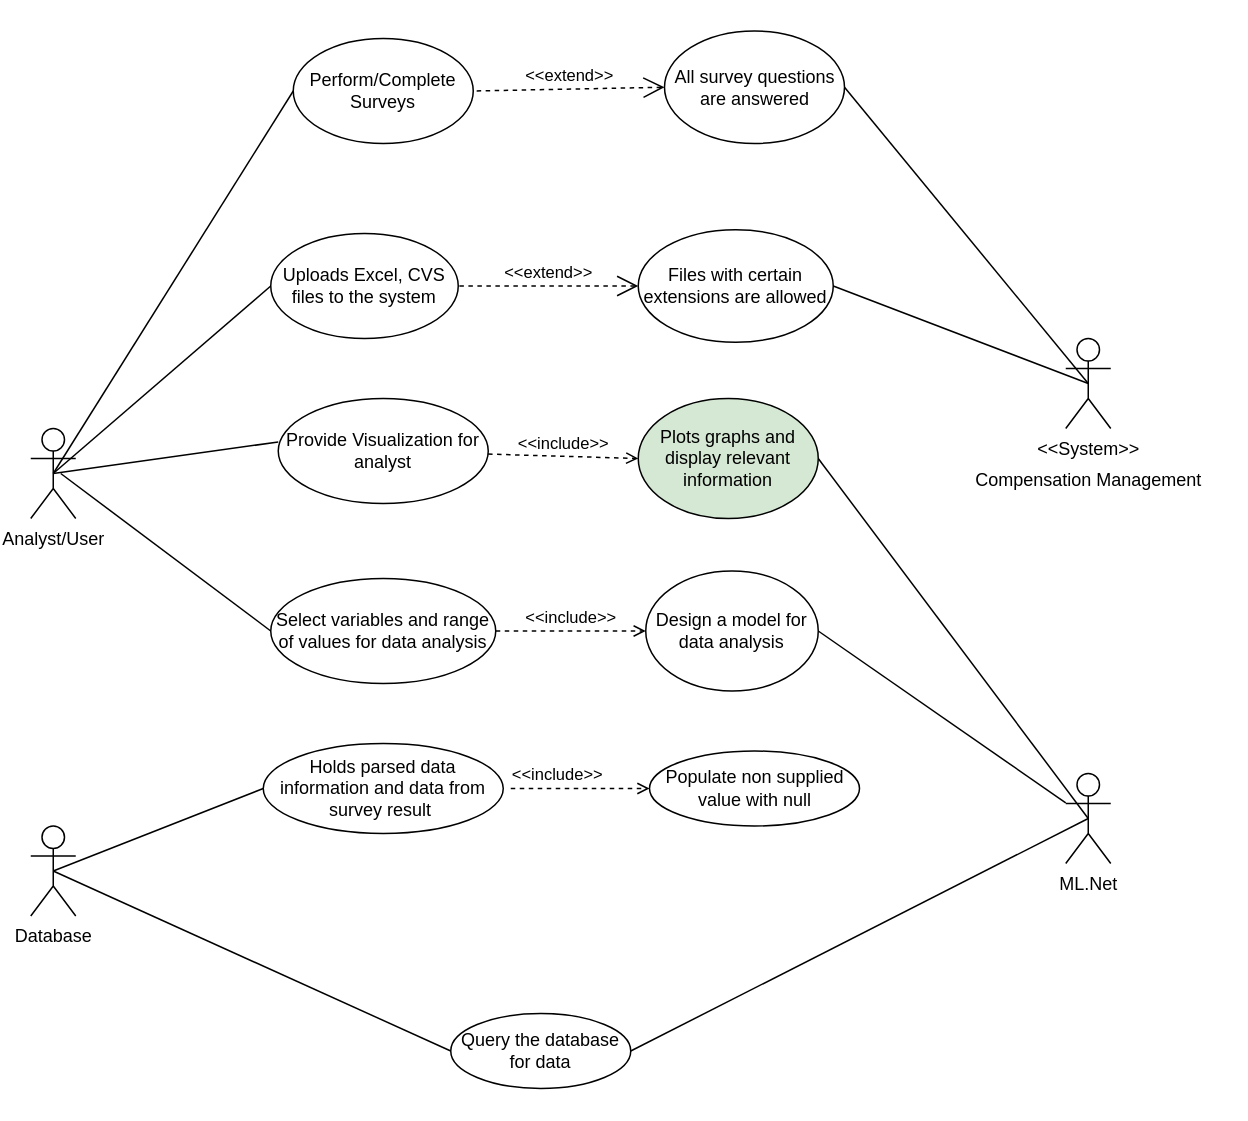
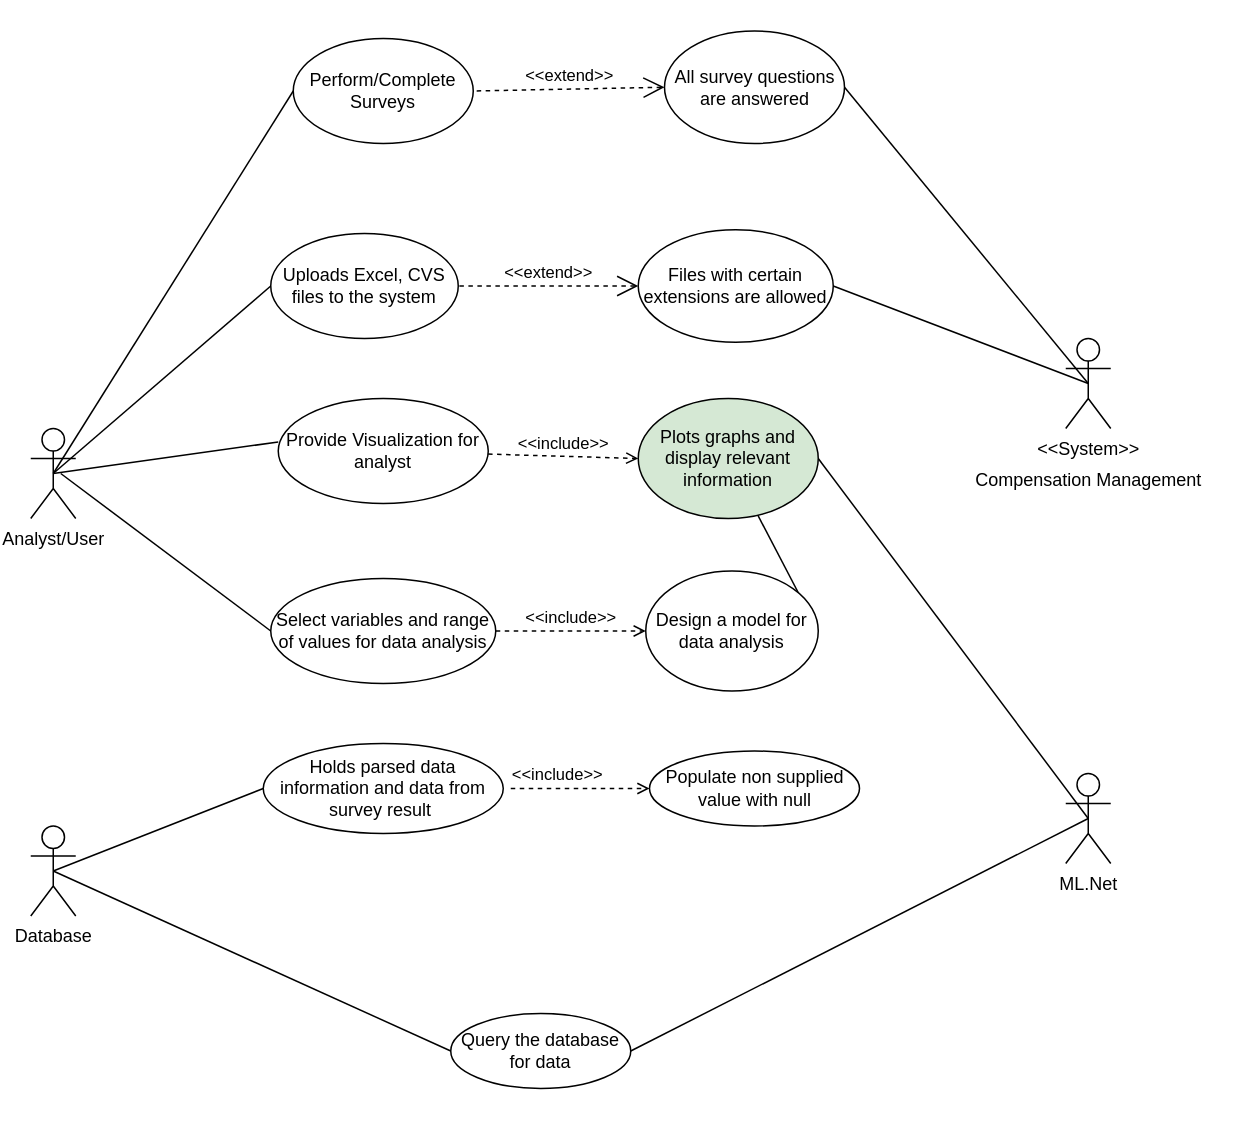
(941, 716) -> (778, 554)
